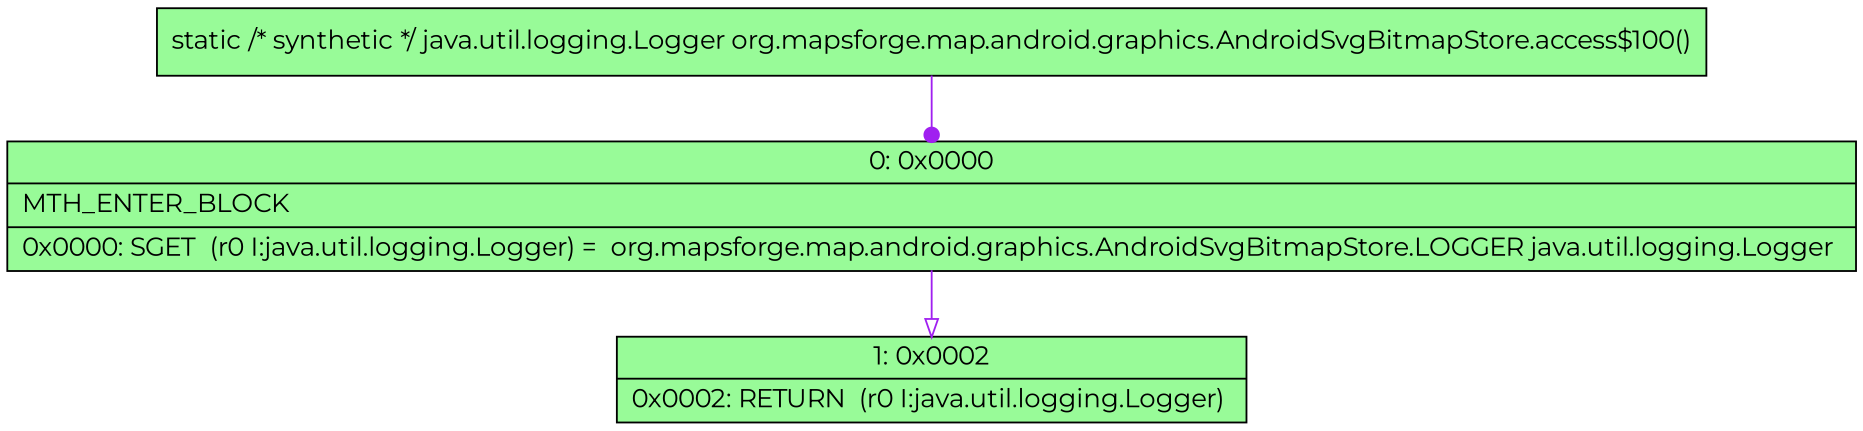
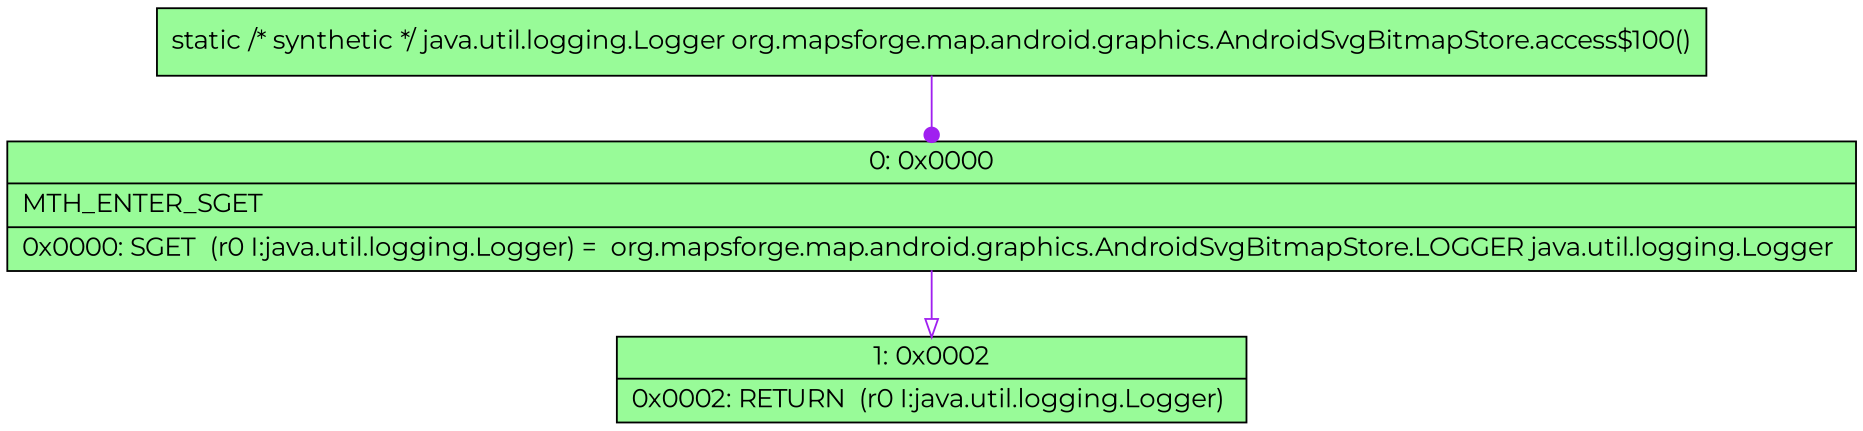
(156, 204) -> (143, 204)
